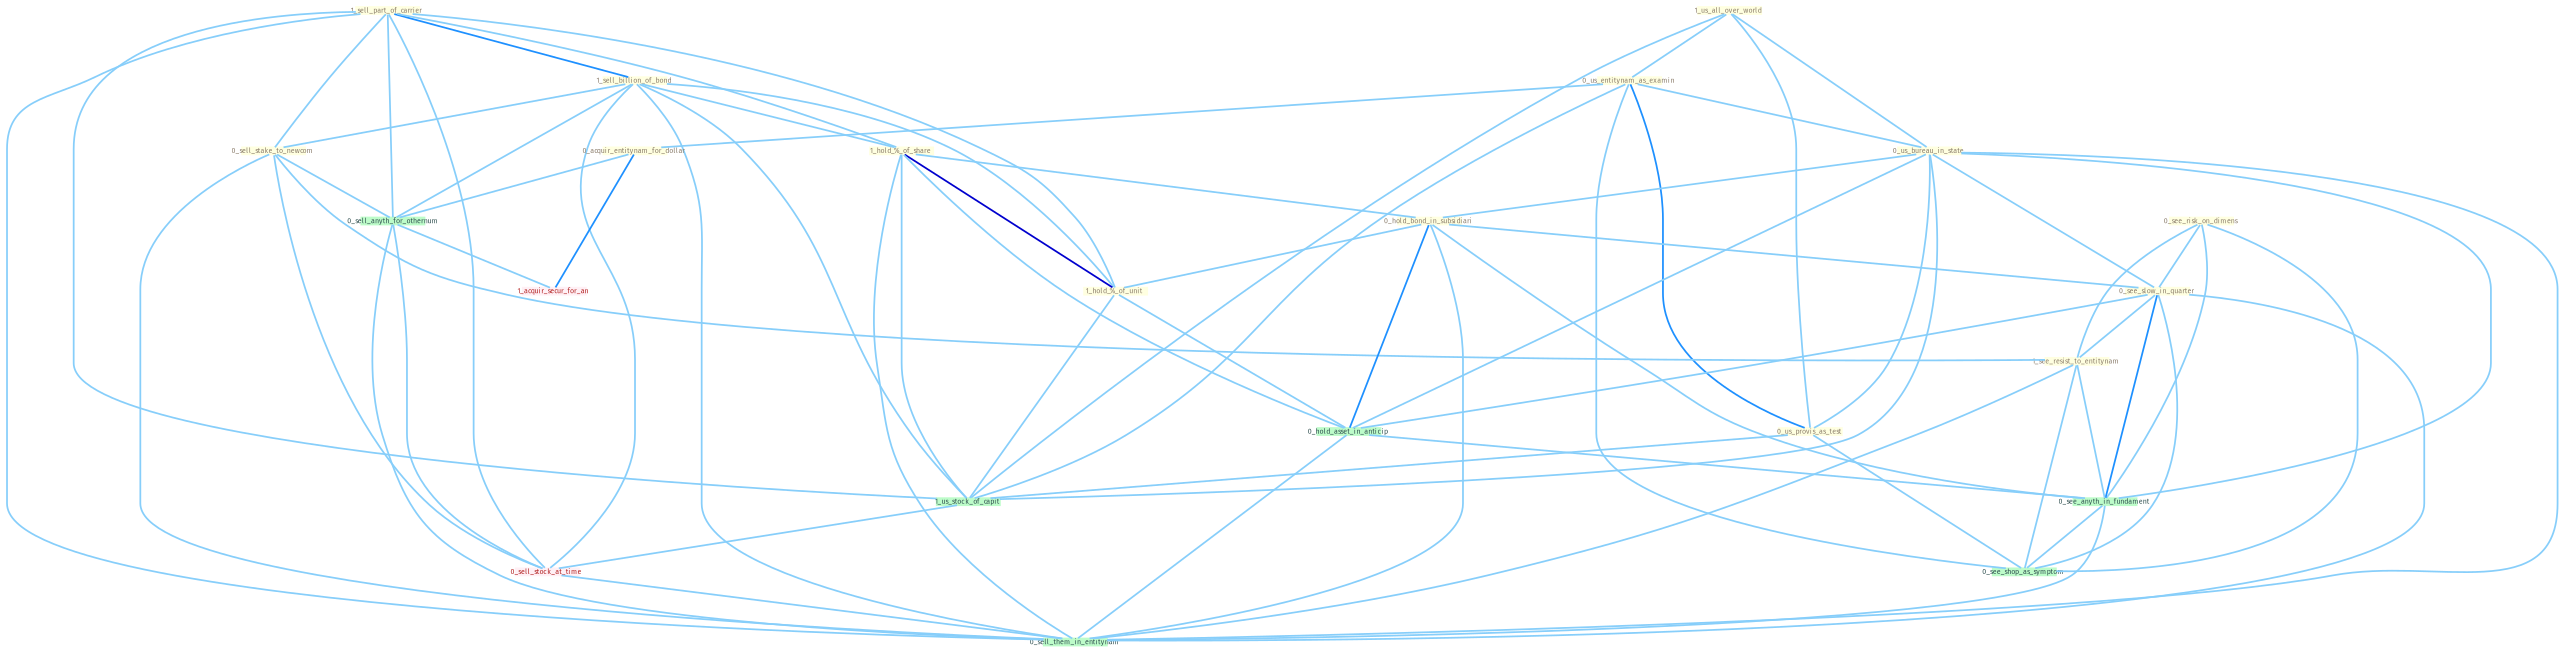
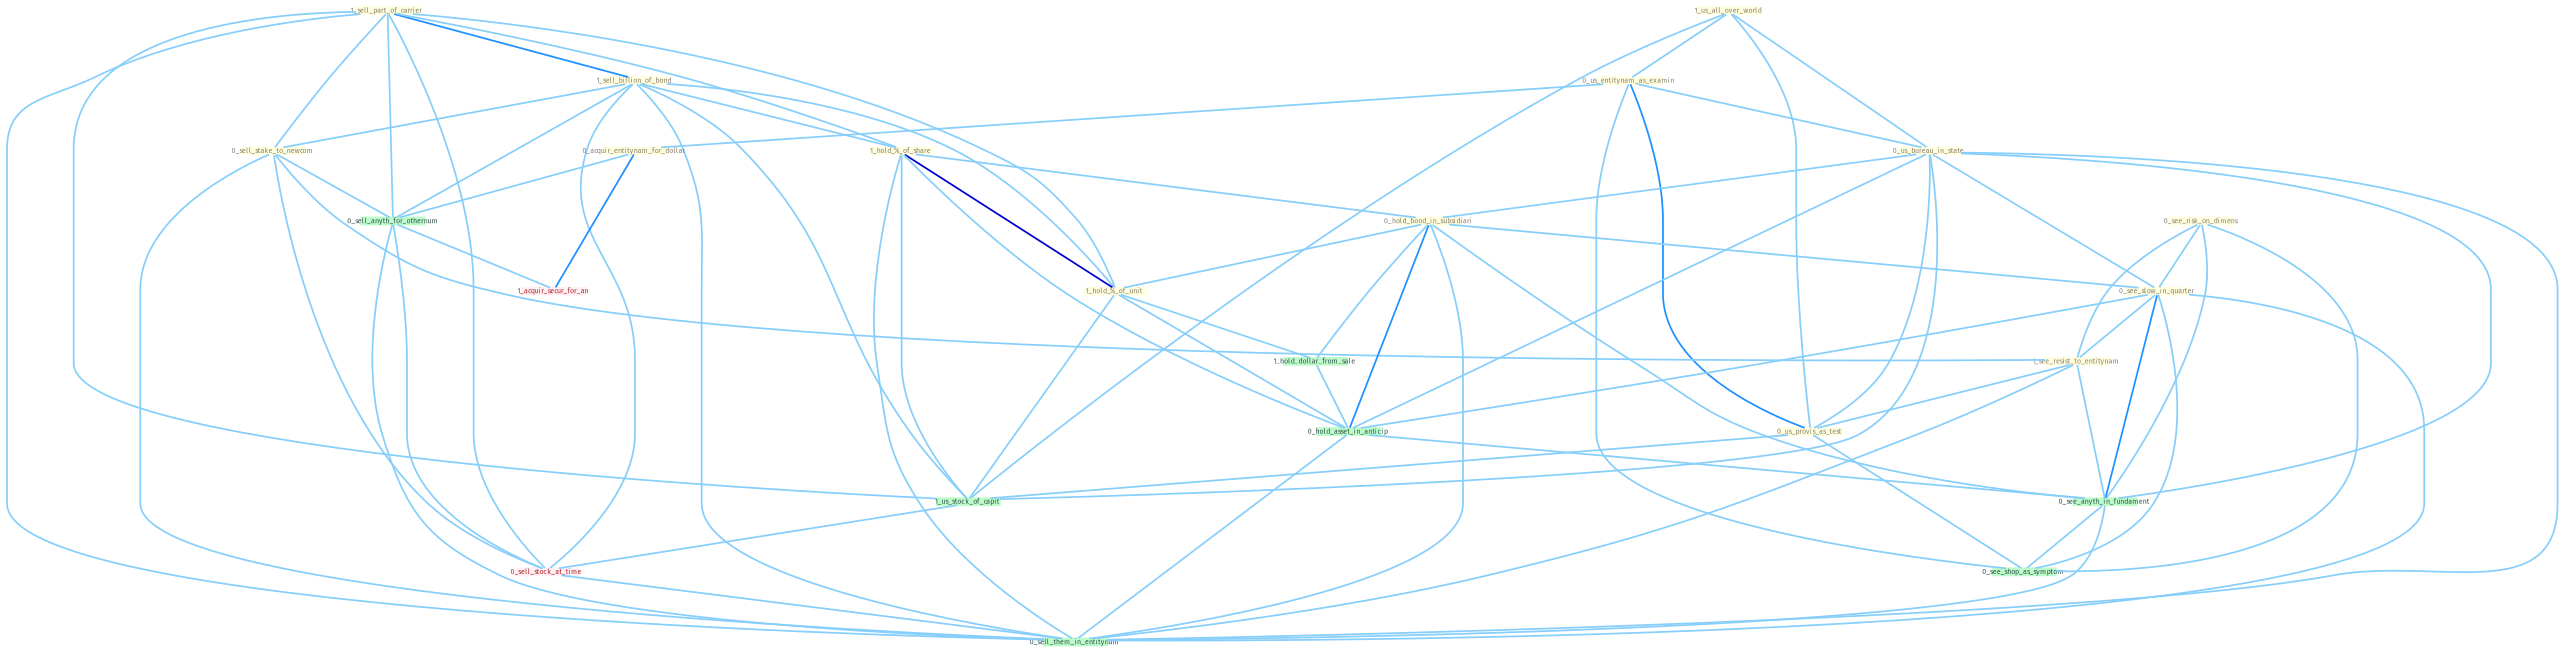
(1296, 288) -> none
none -> (1316, 361)
(2051, 467) -> (1944, 396)
